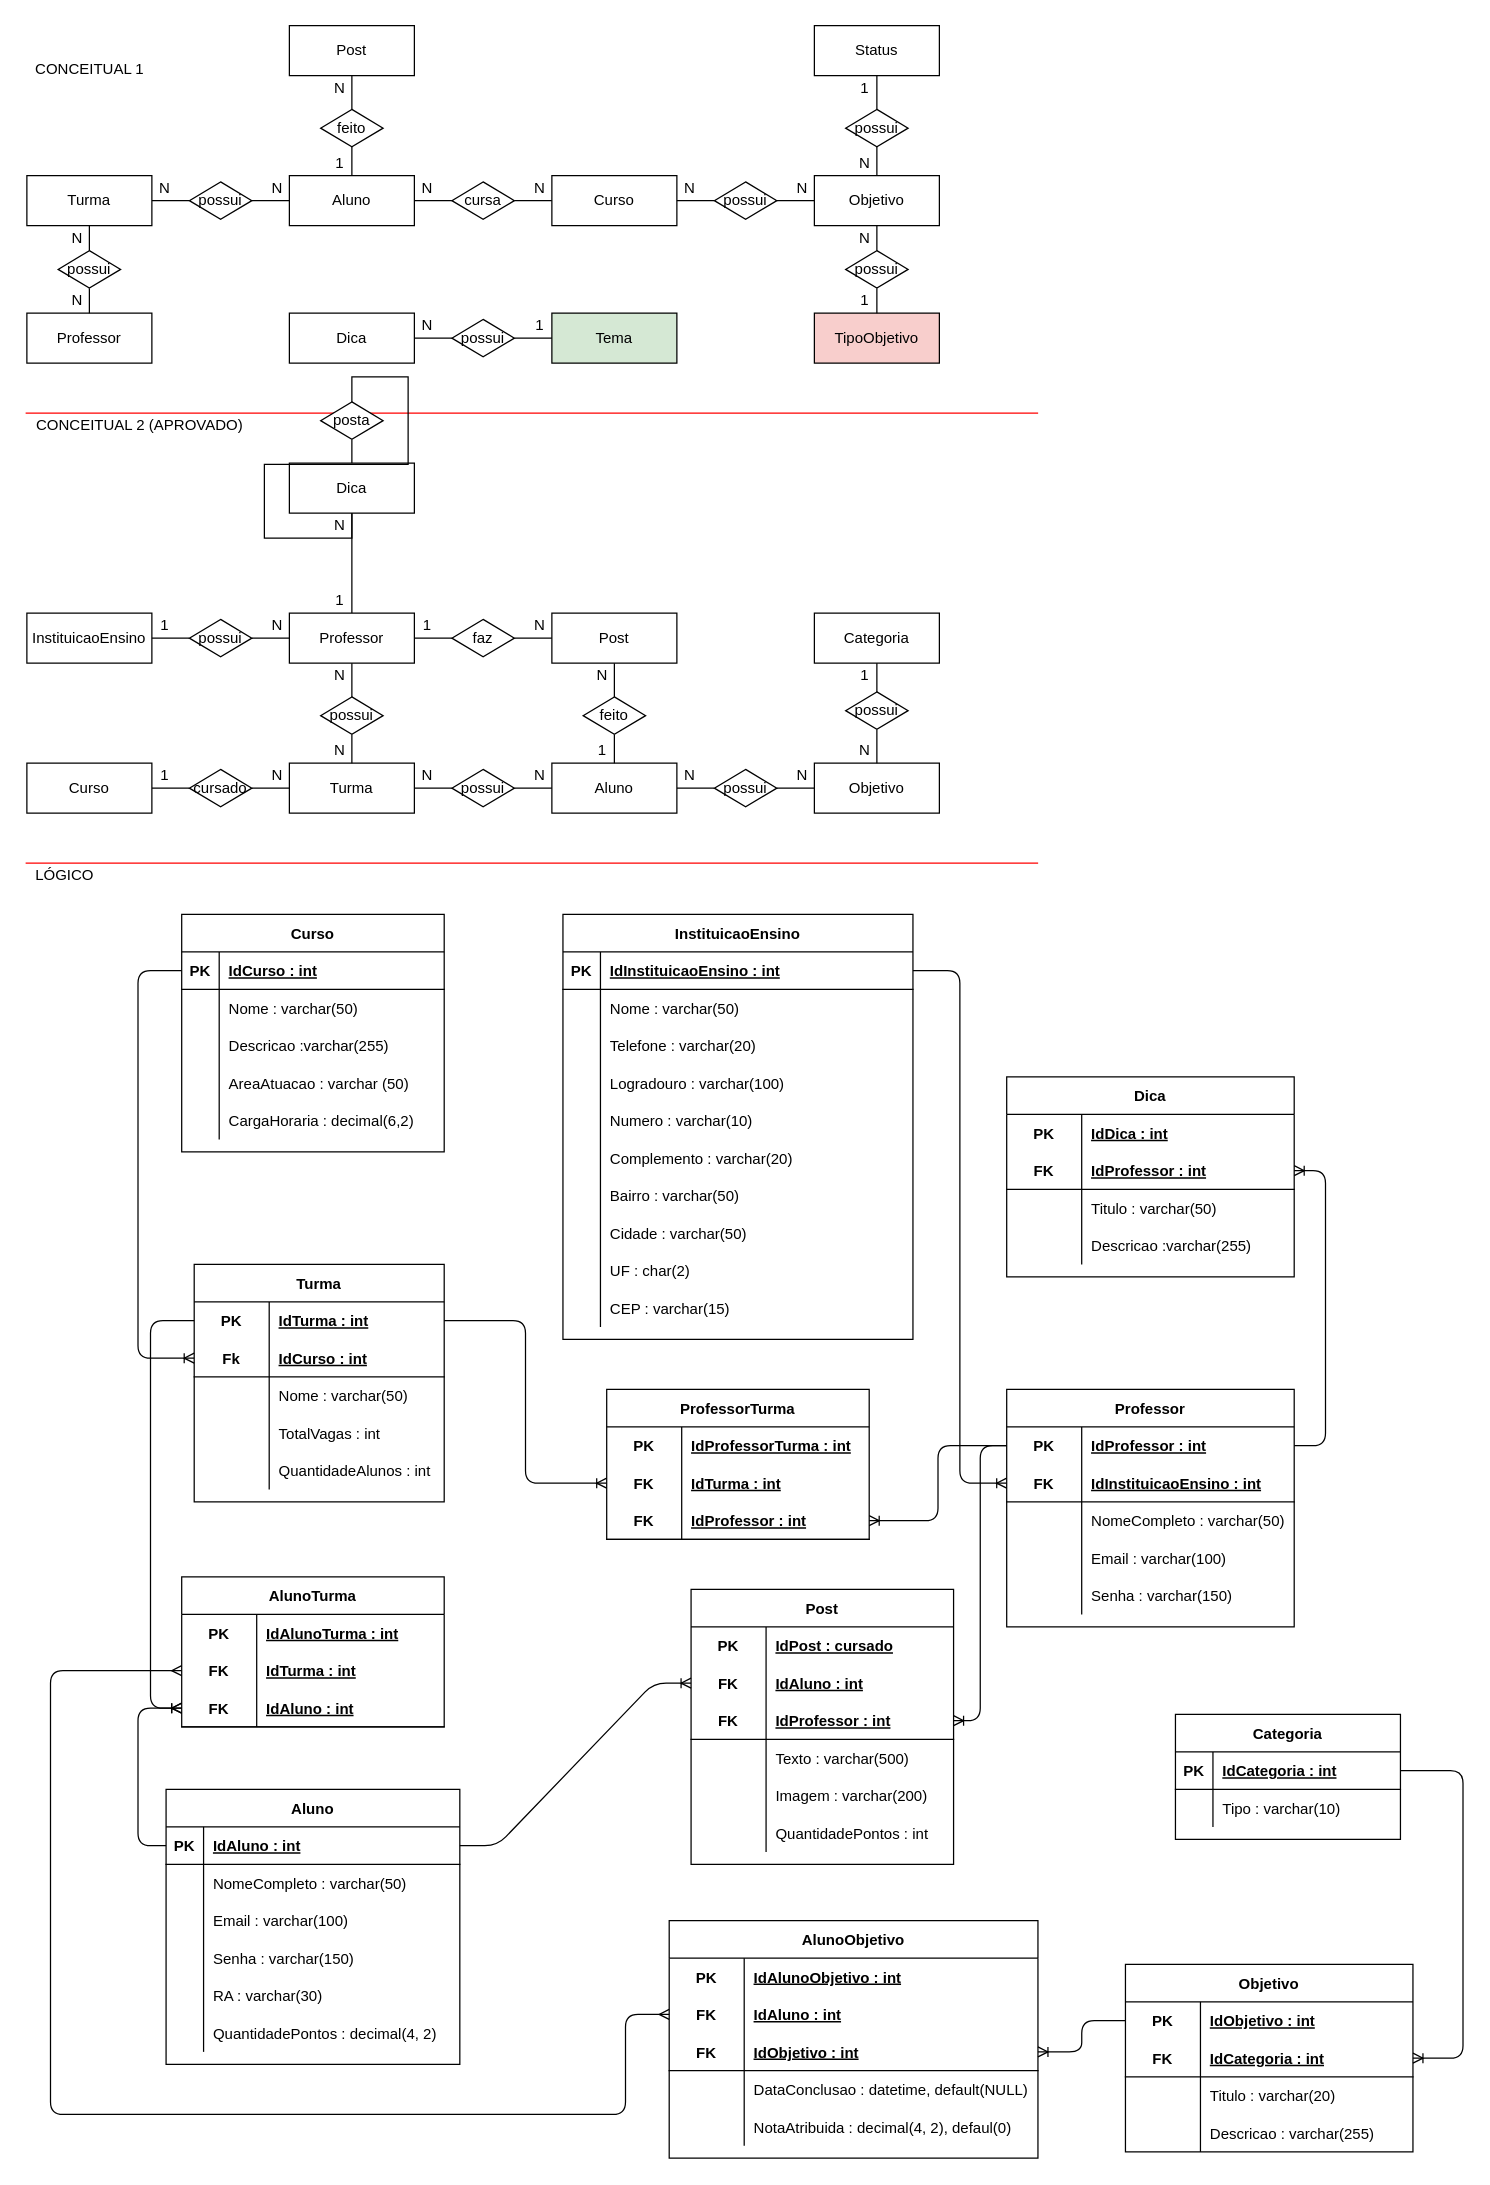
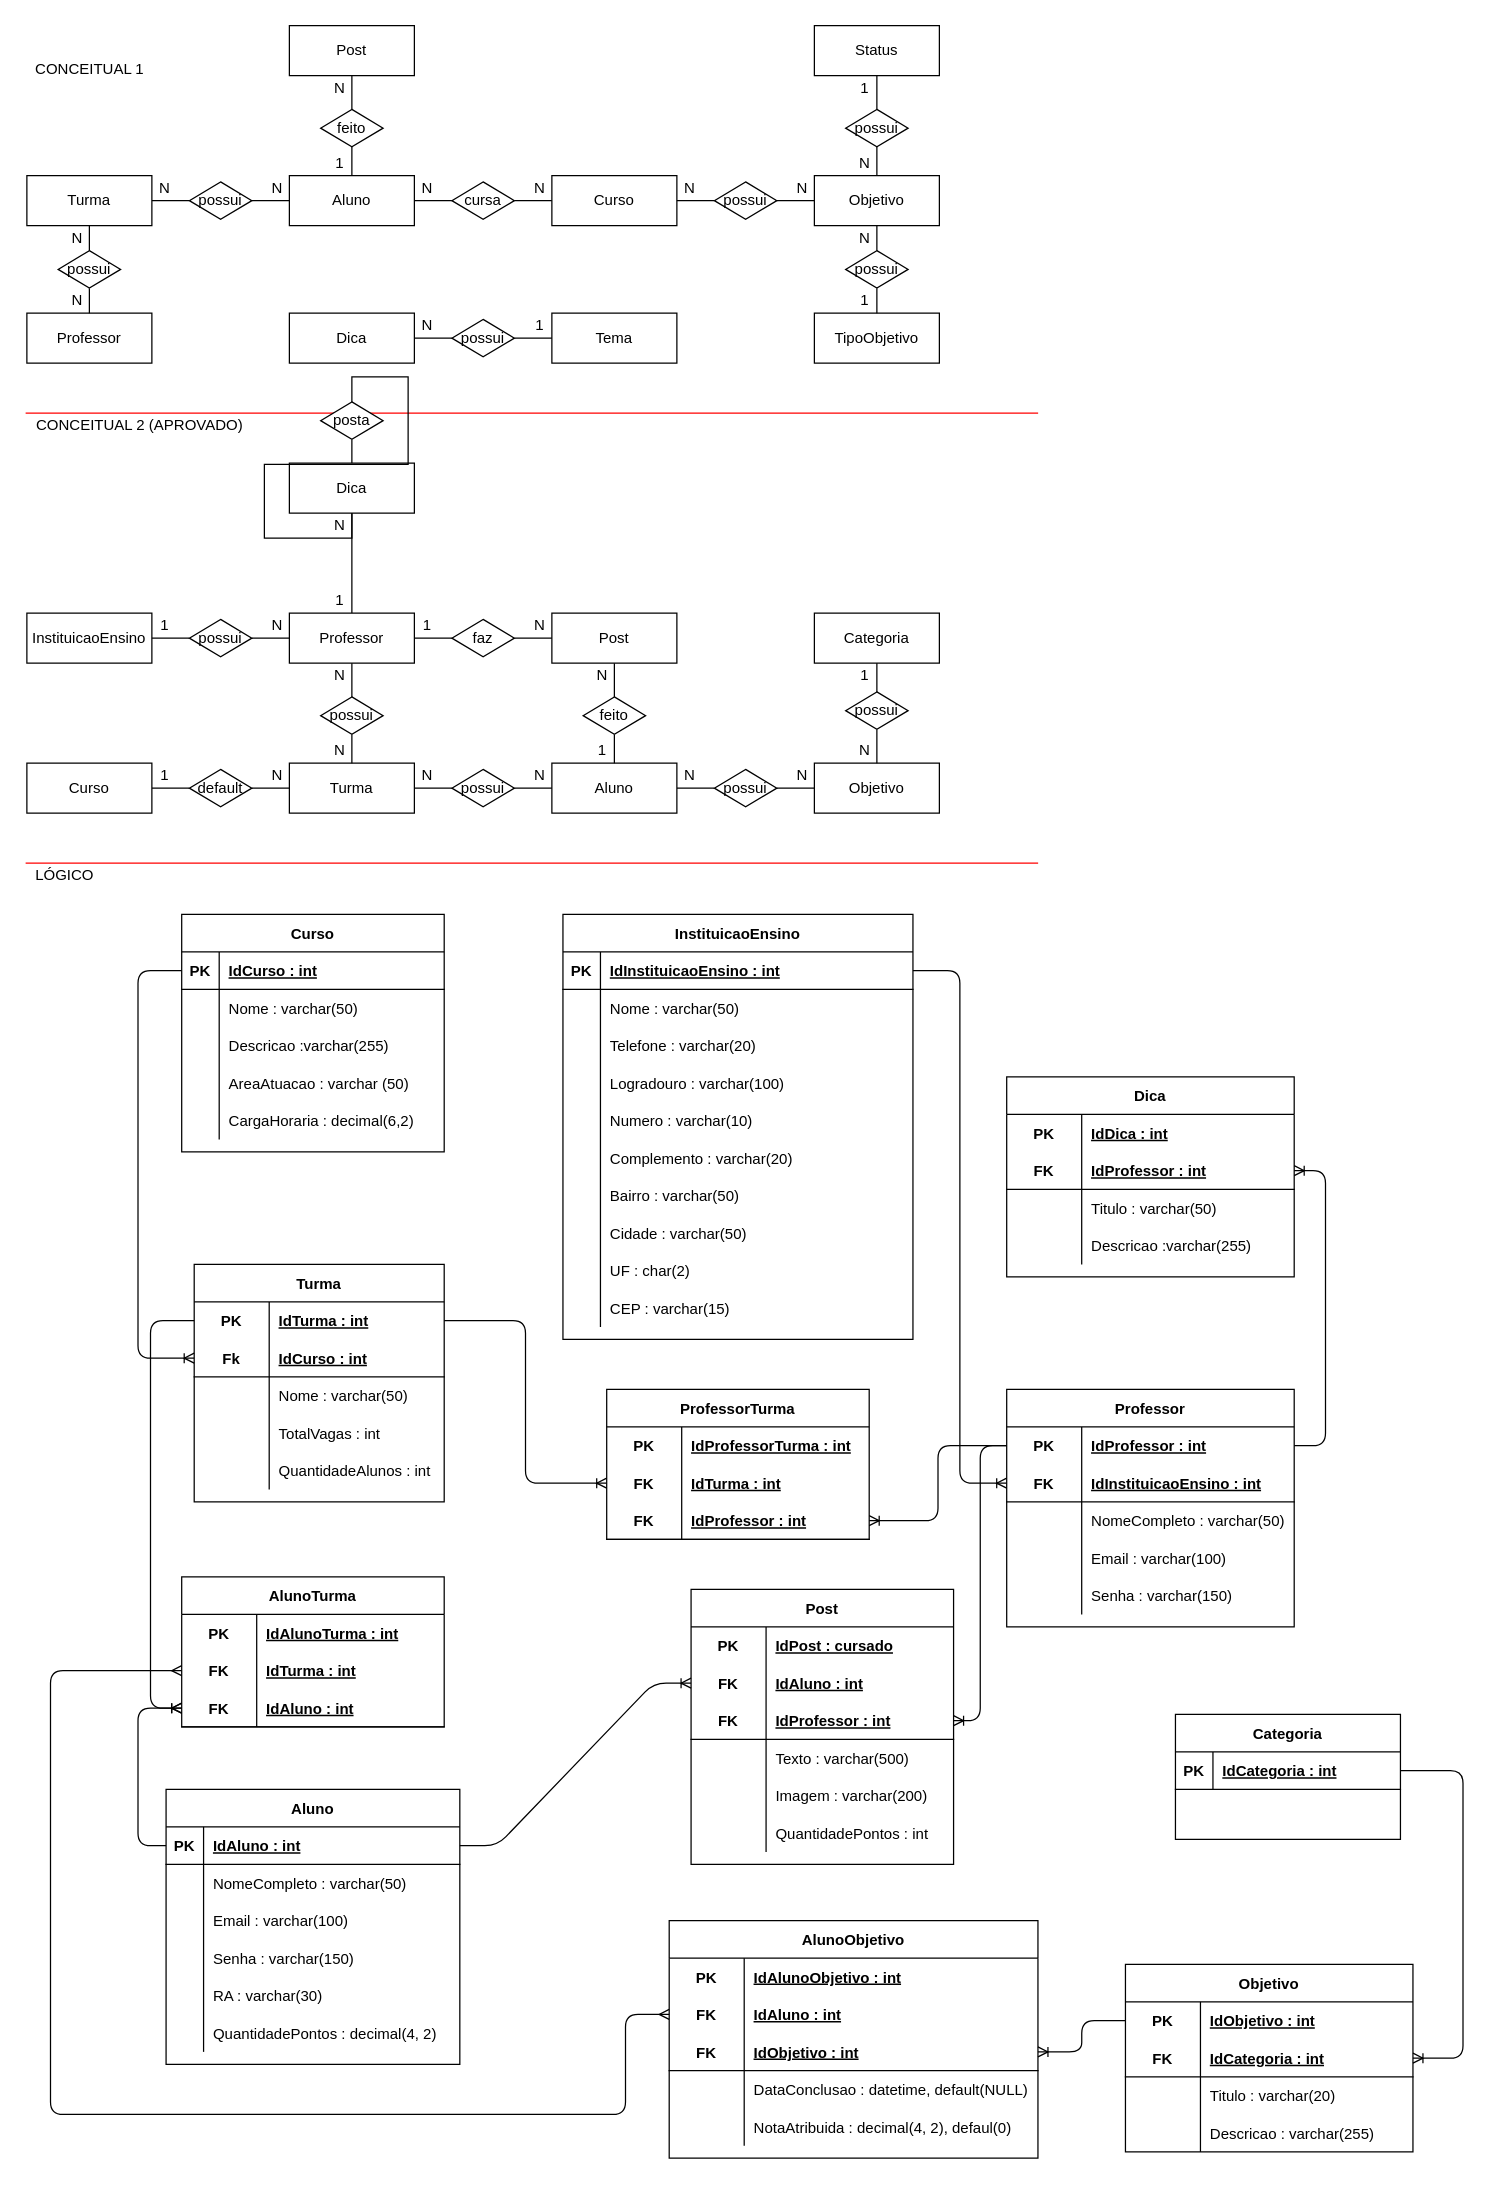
(614, 338) -> (614, 338)
(877, 338) -> (877, 338)
(221, 788) -> (221, 788)
(1307, 1808) -> none
